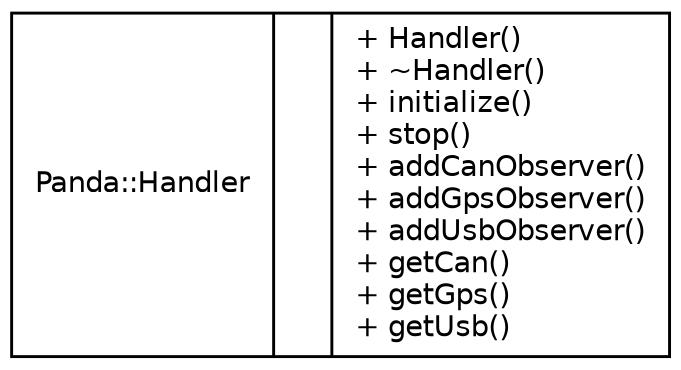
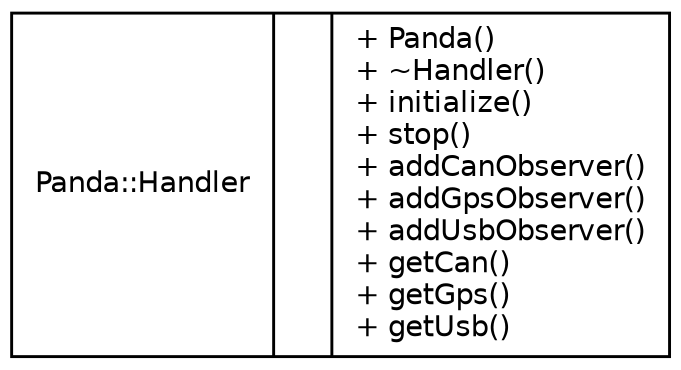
(440, 39) -> (426, 39)
